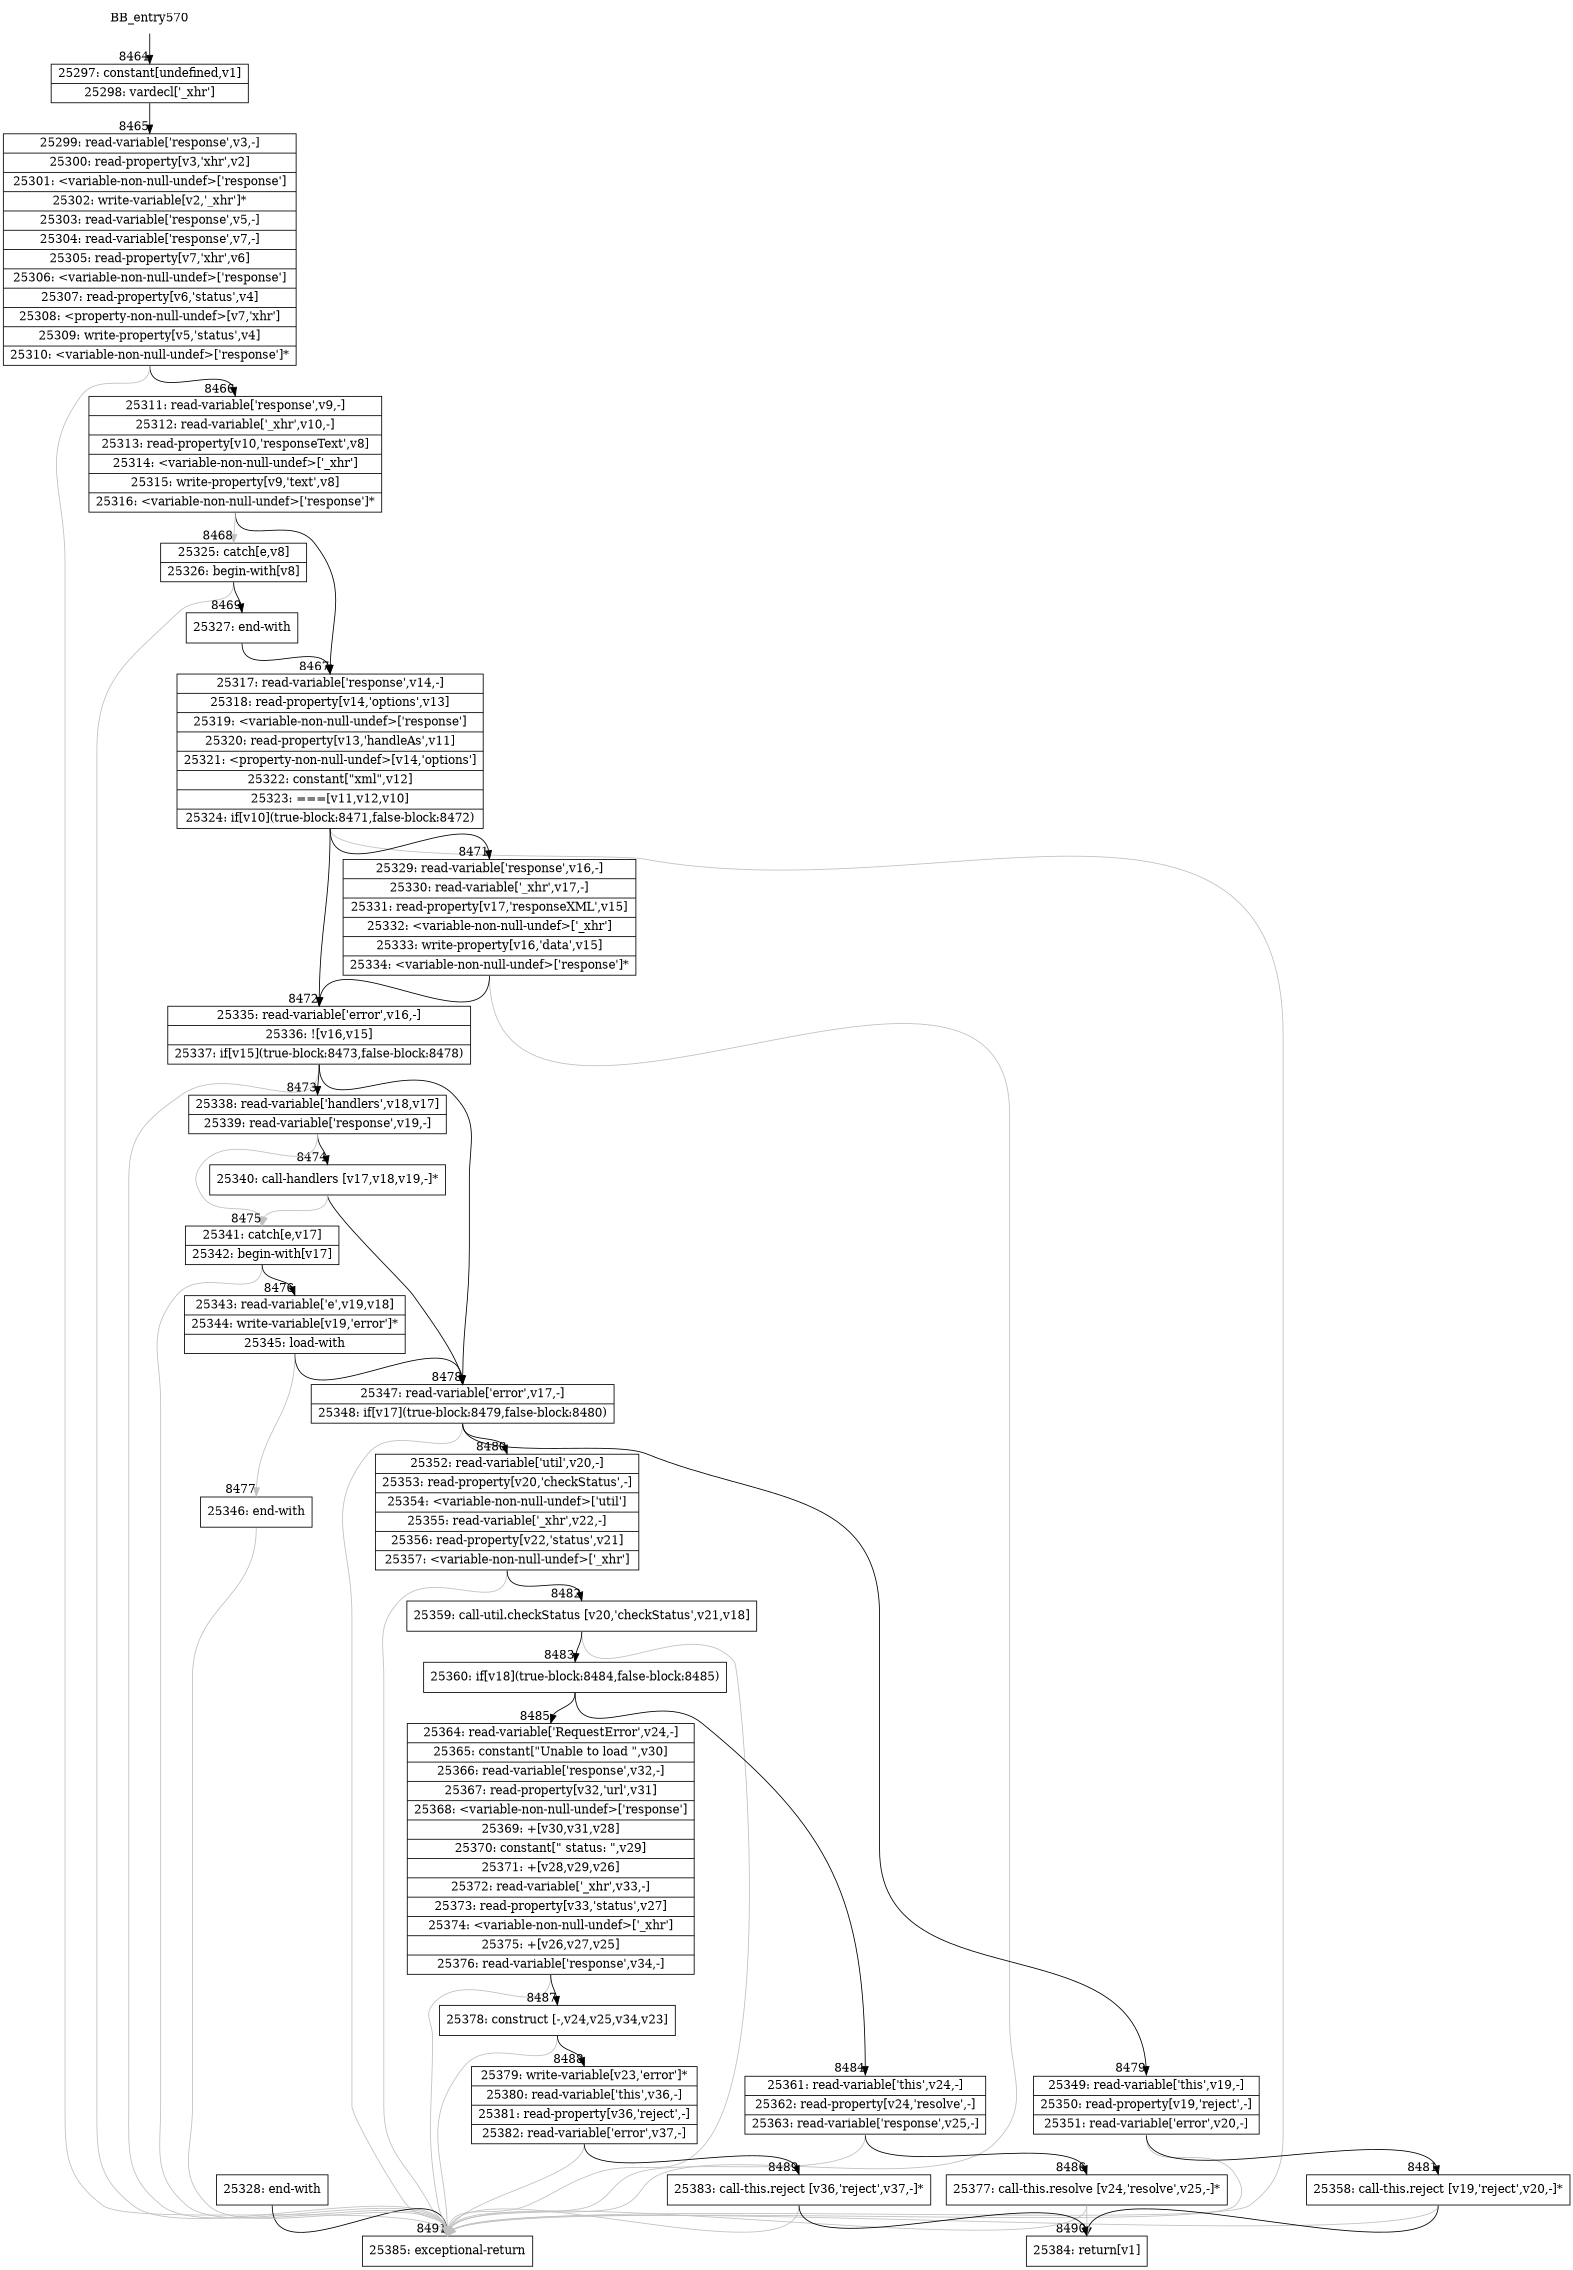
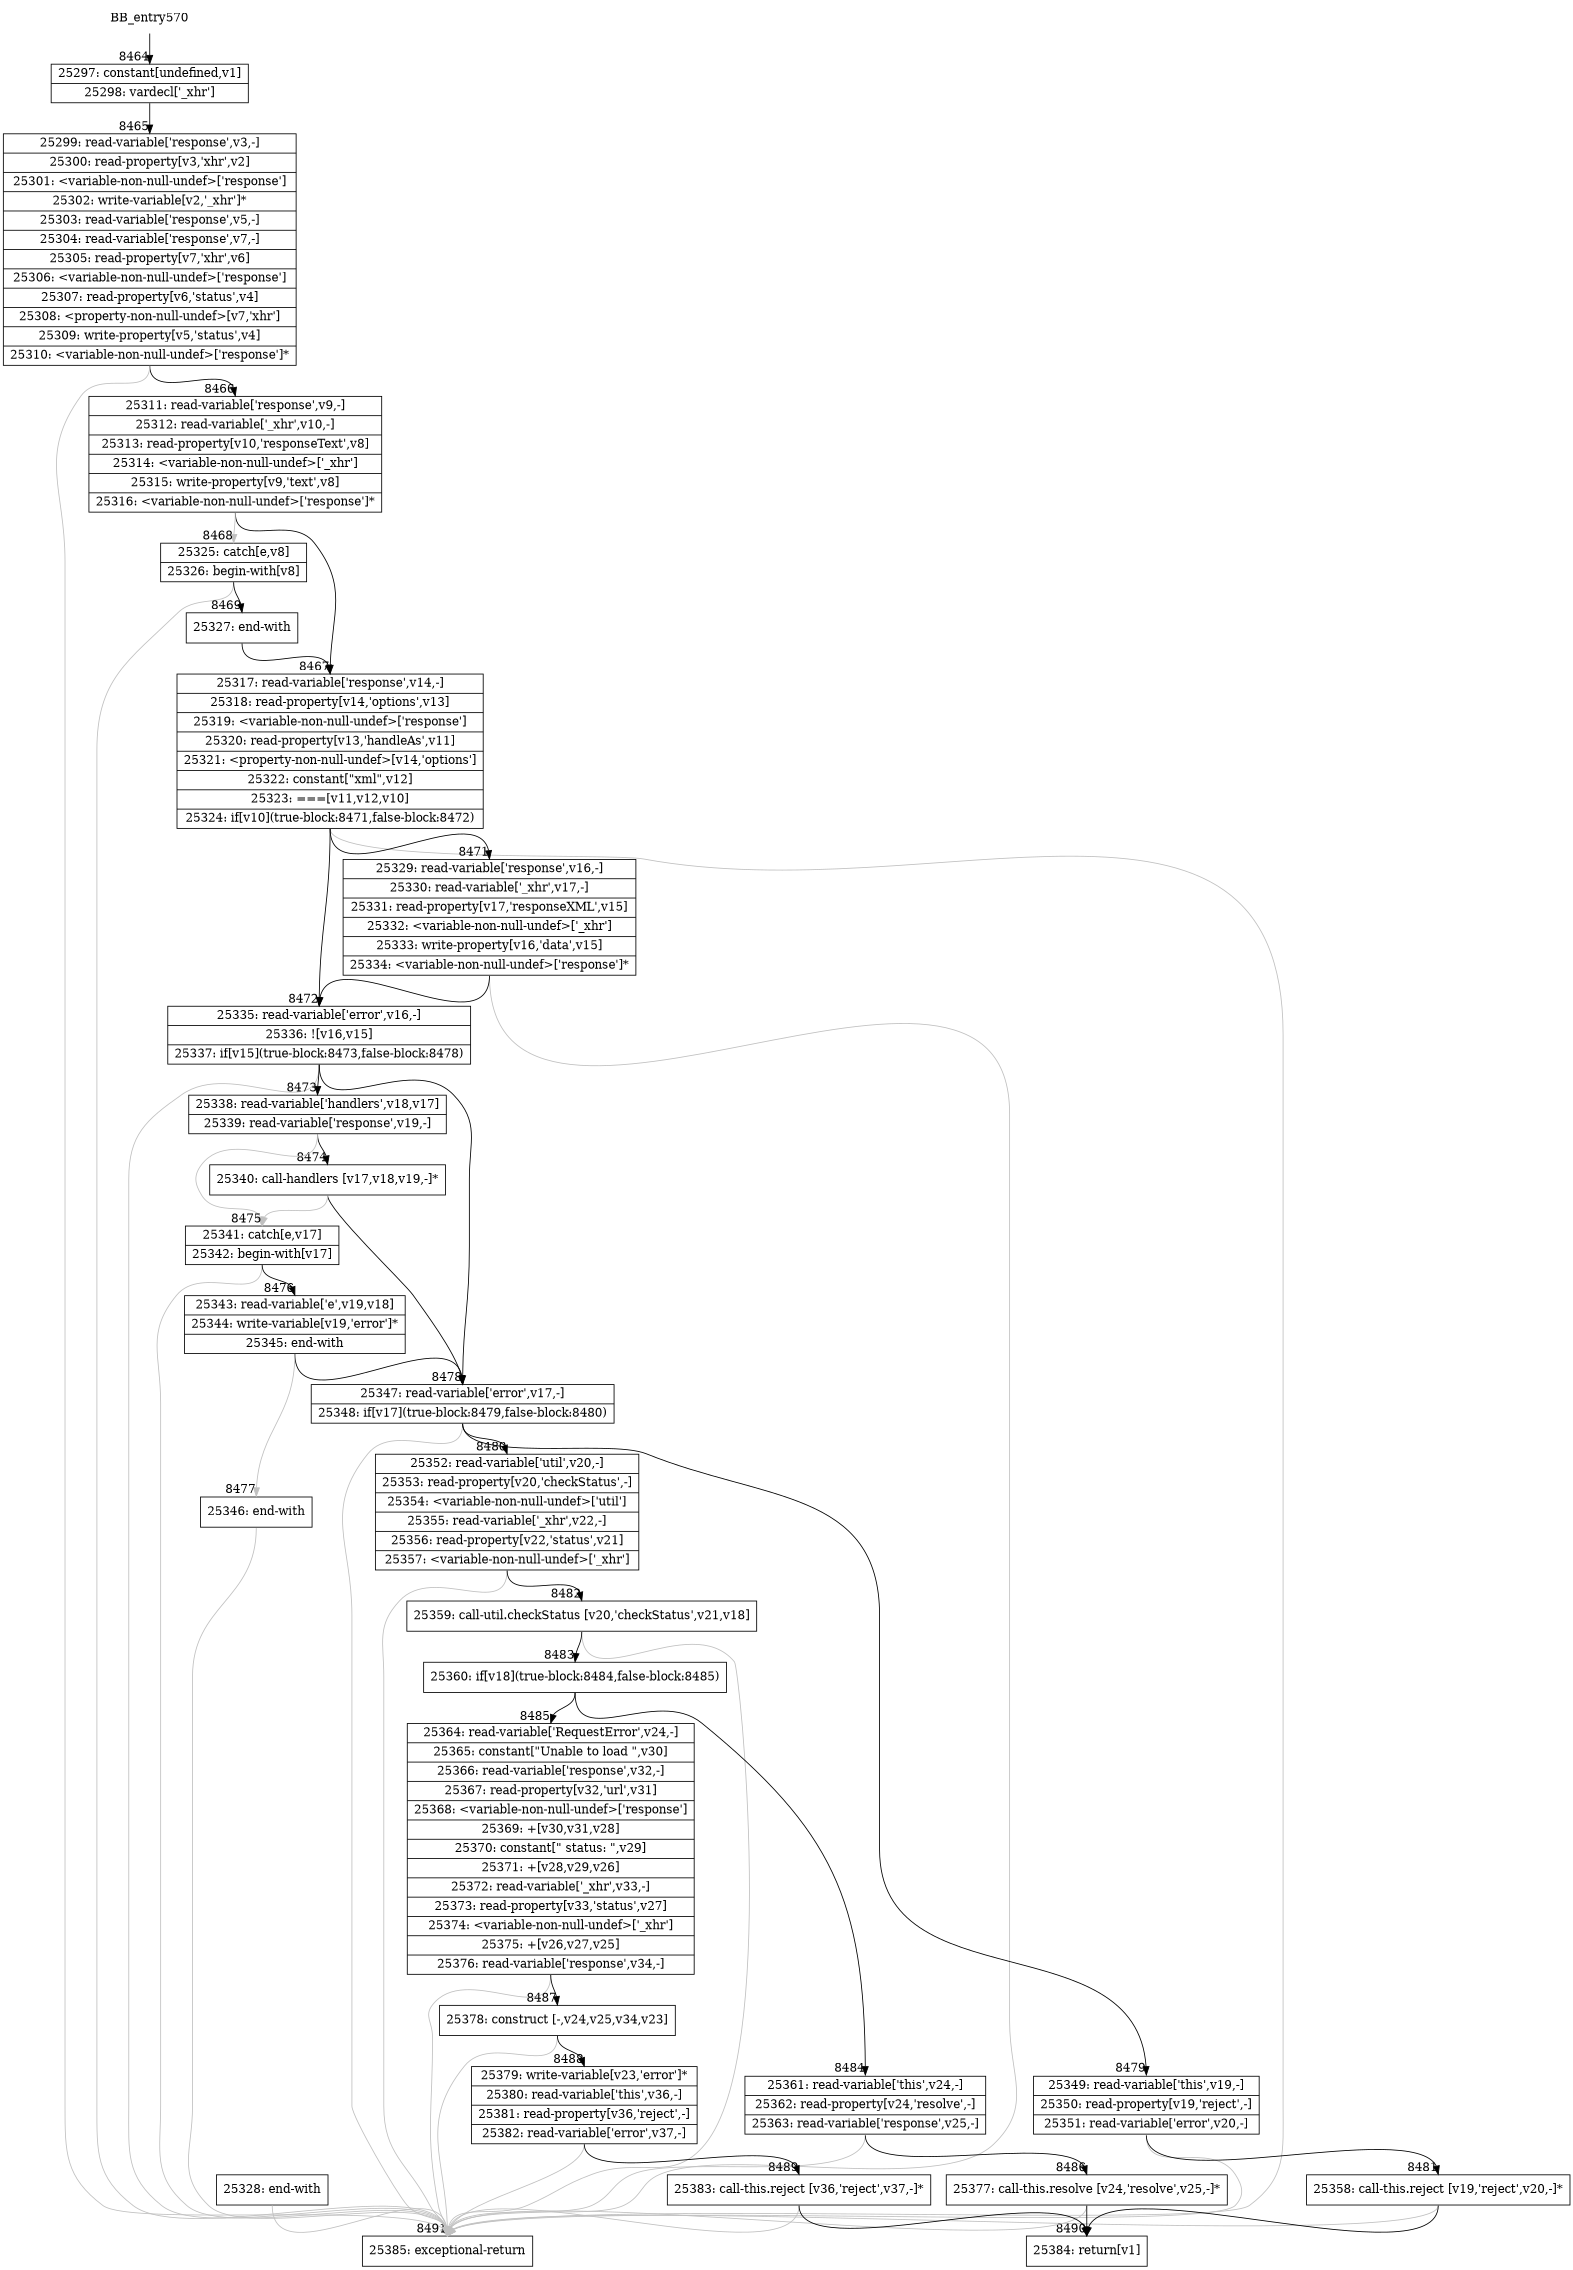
(295, 1343) -> (295, 1343)
(1087, 2216) -> (1087, 2216)
(356, 2222) -> (356, 2222)
